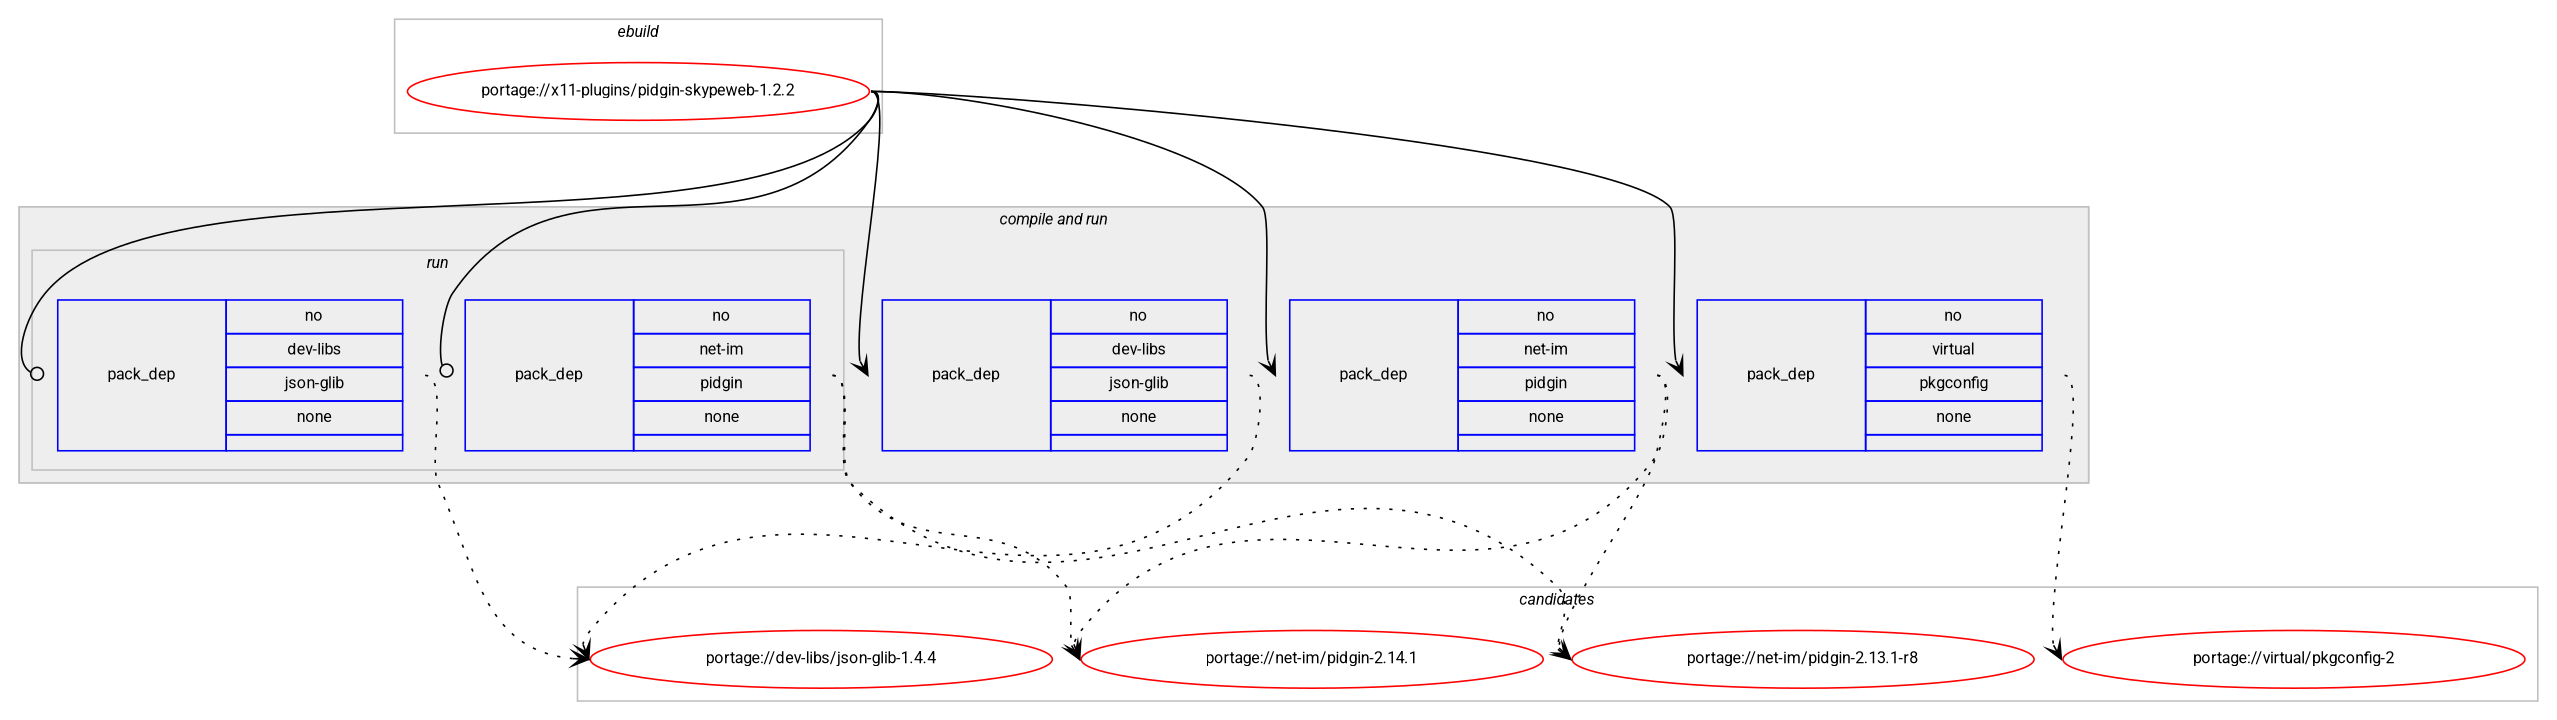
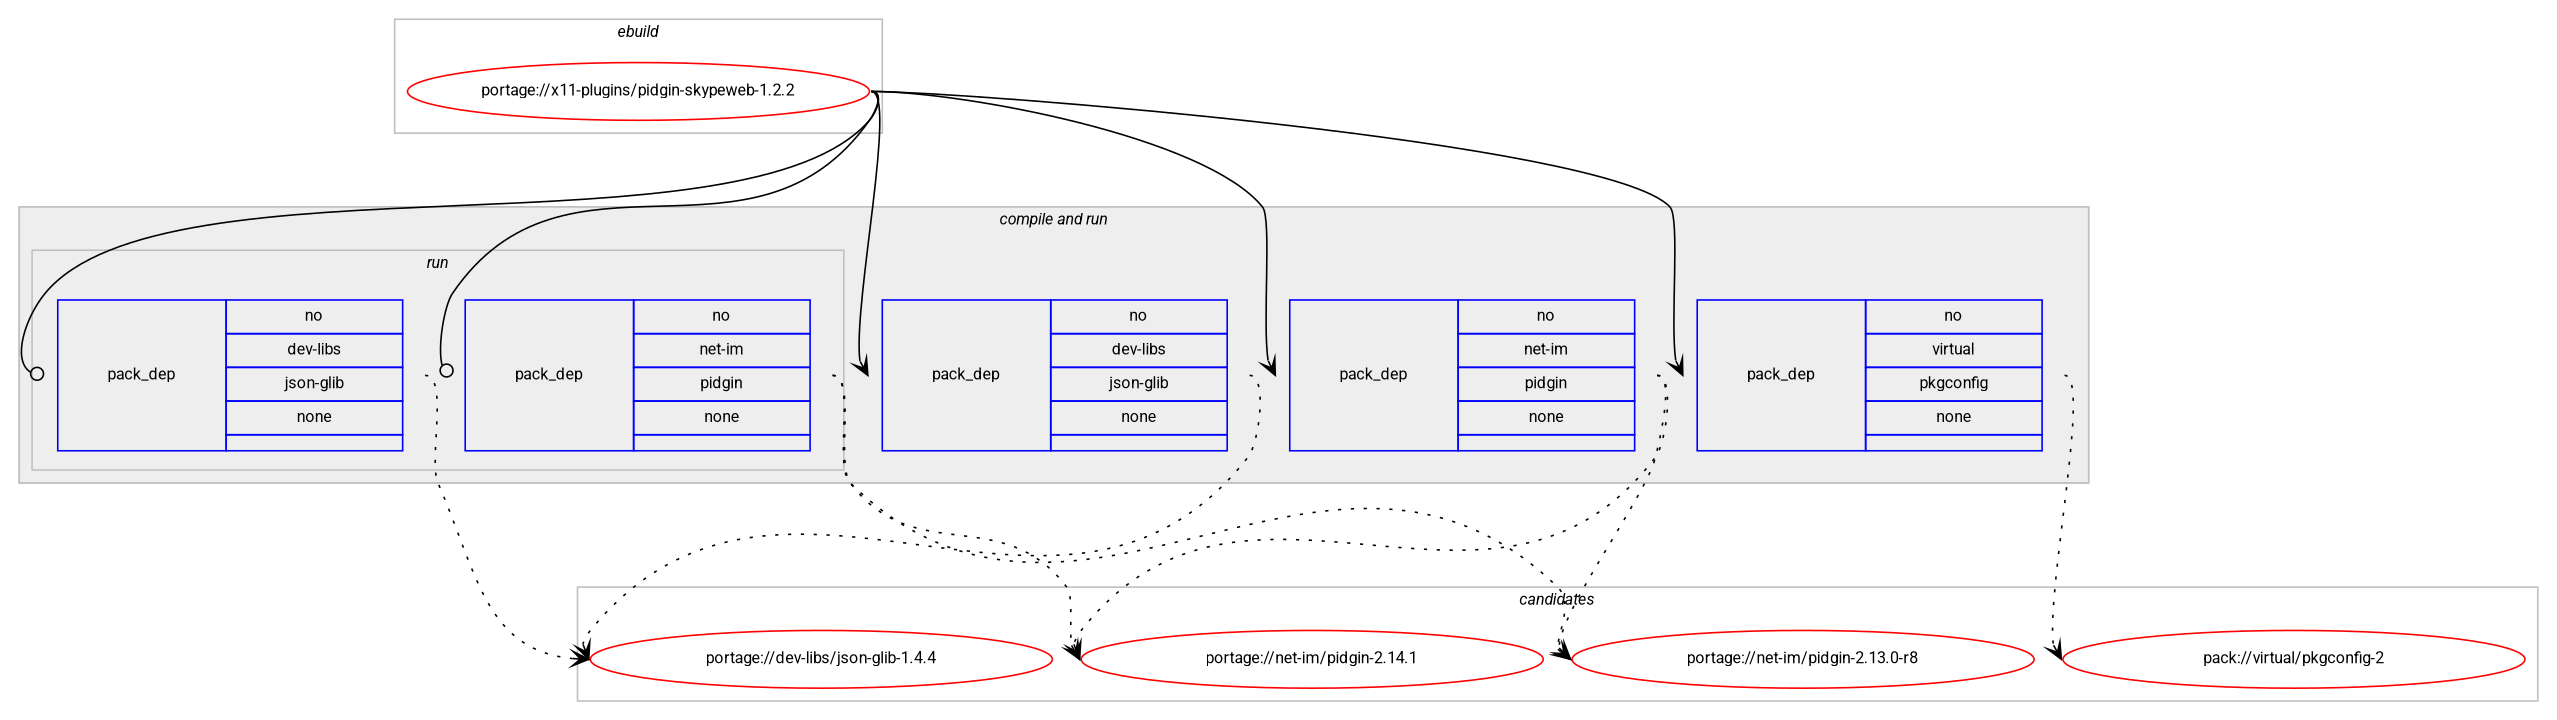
(1803, 659) -> (1803, 659)
(2294, 659) -> (2294, 659)
